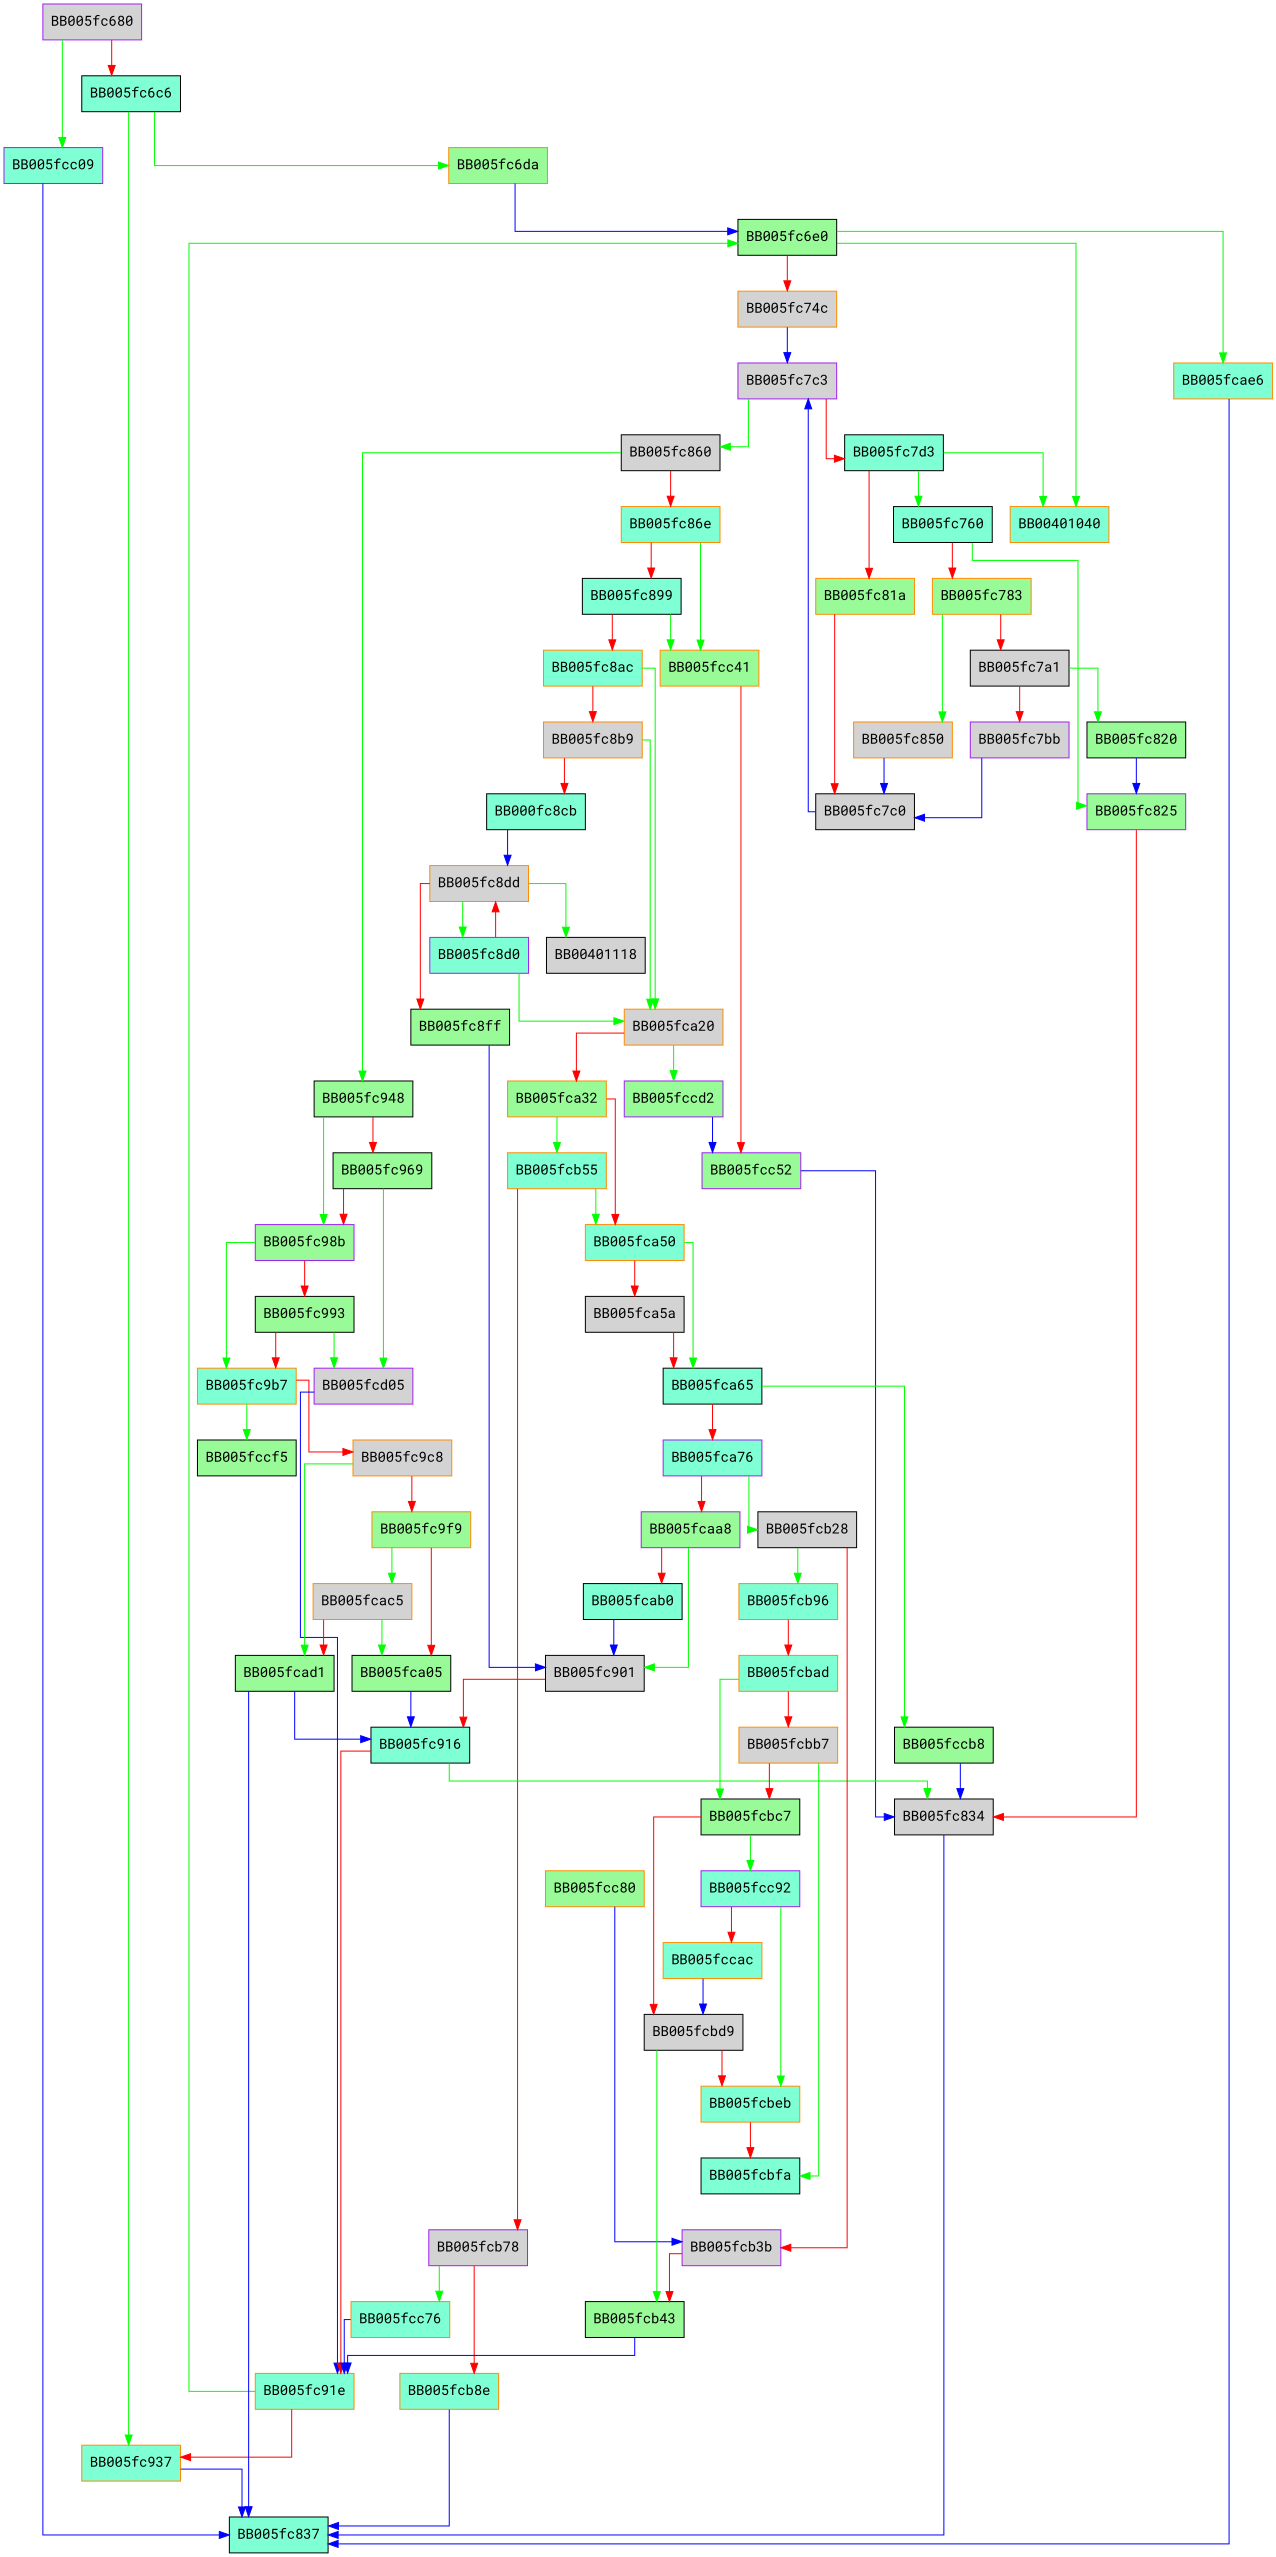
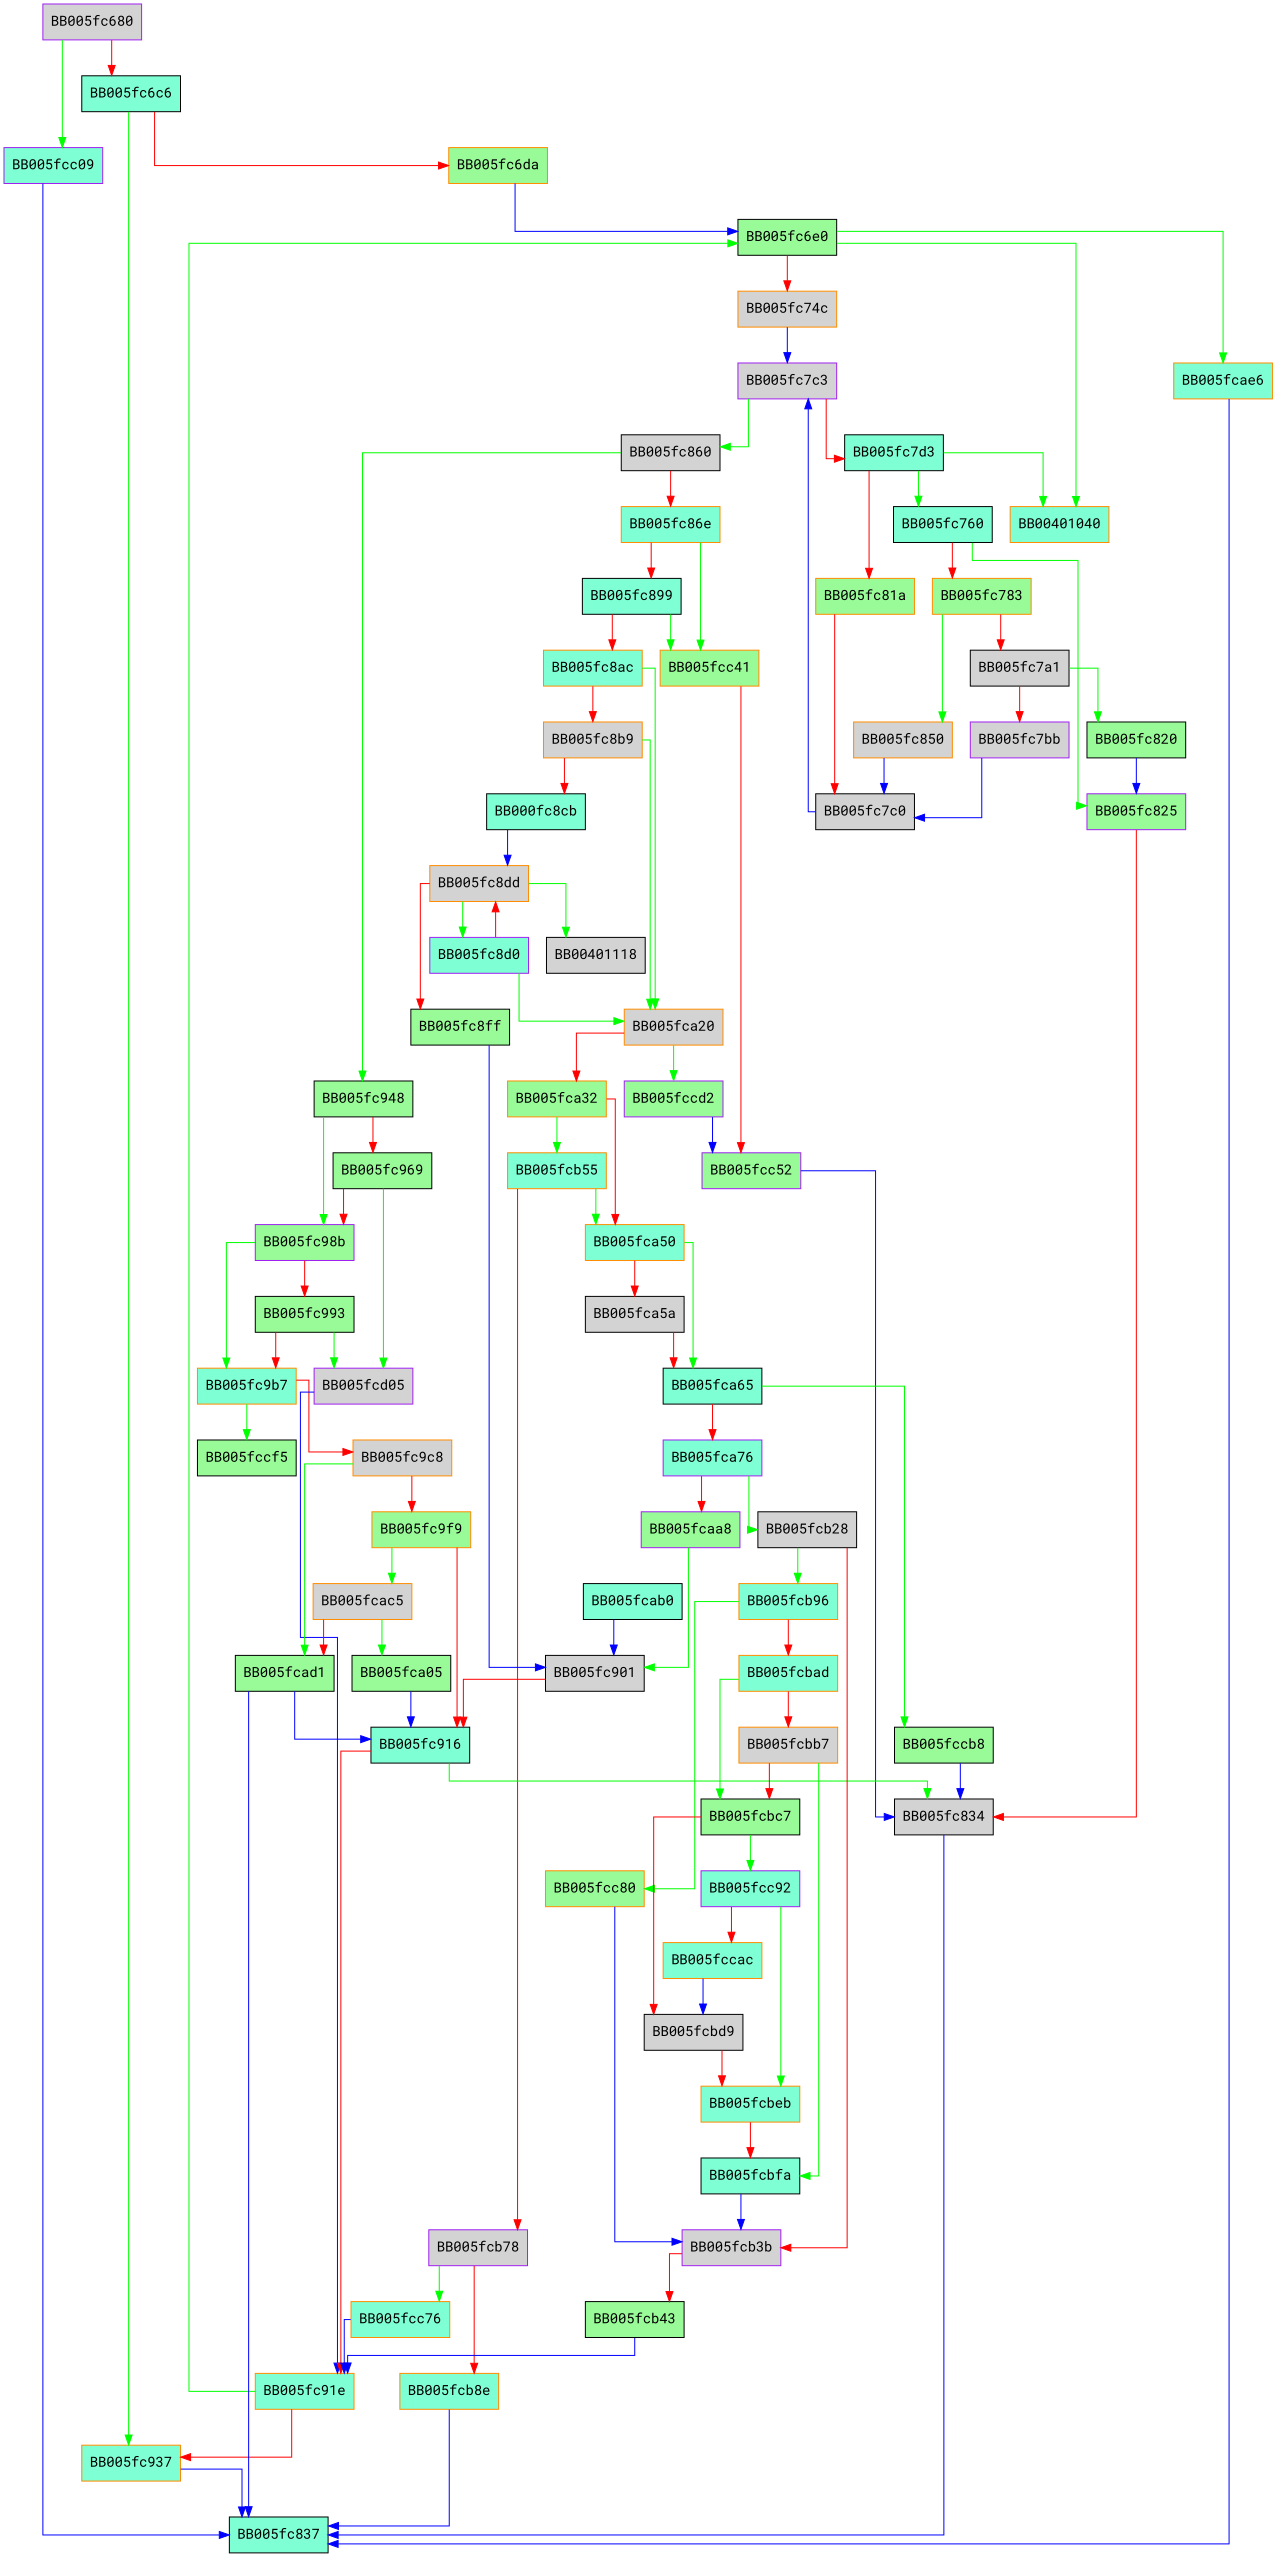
(270, 166) -> (270, 166)
(662, 1561) -> none
(431, 1597) -> (457, 1632)
none -> (695, 1743)
(657, 2171) -> none
none -> (741, 2207)
